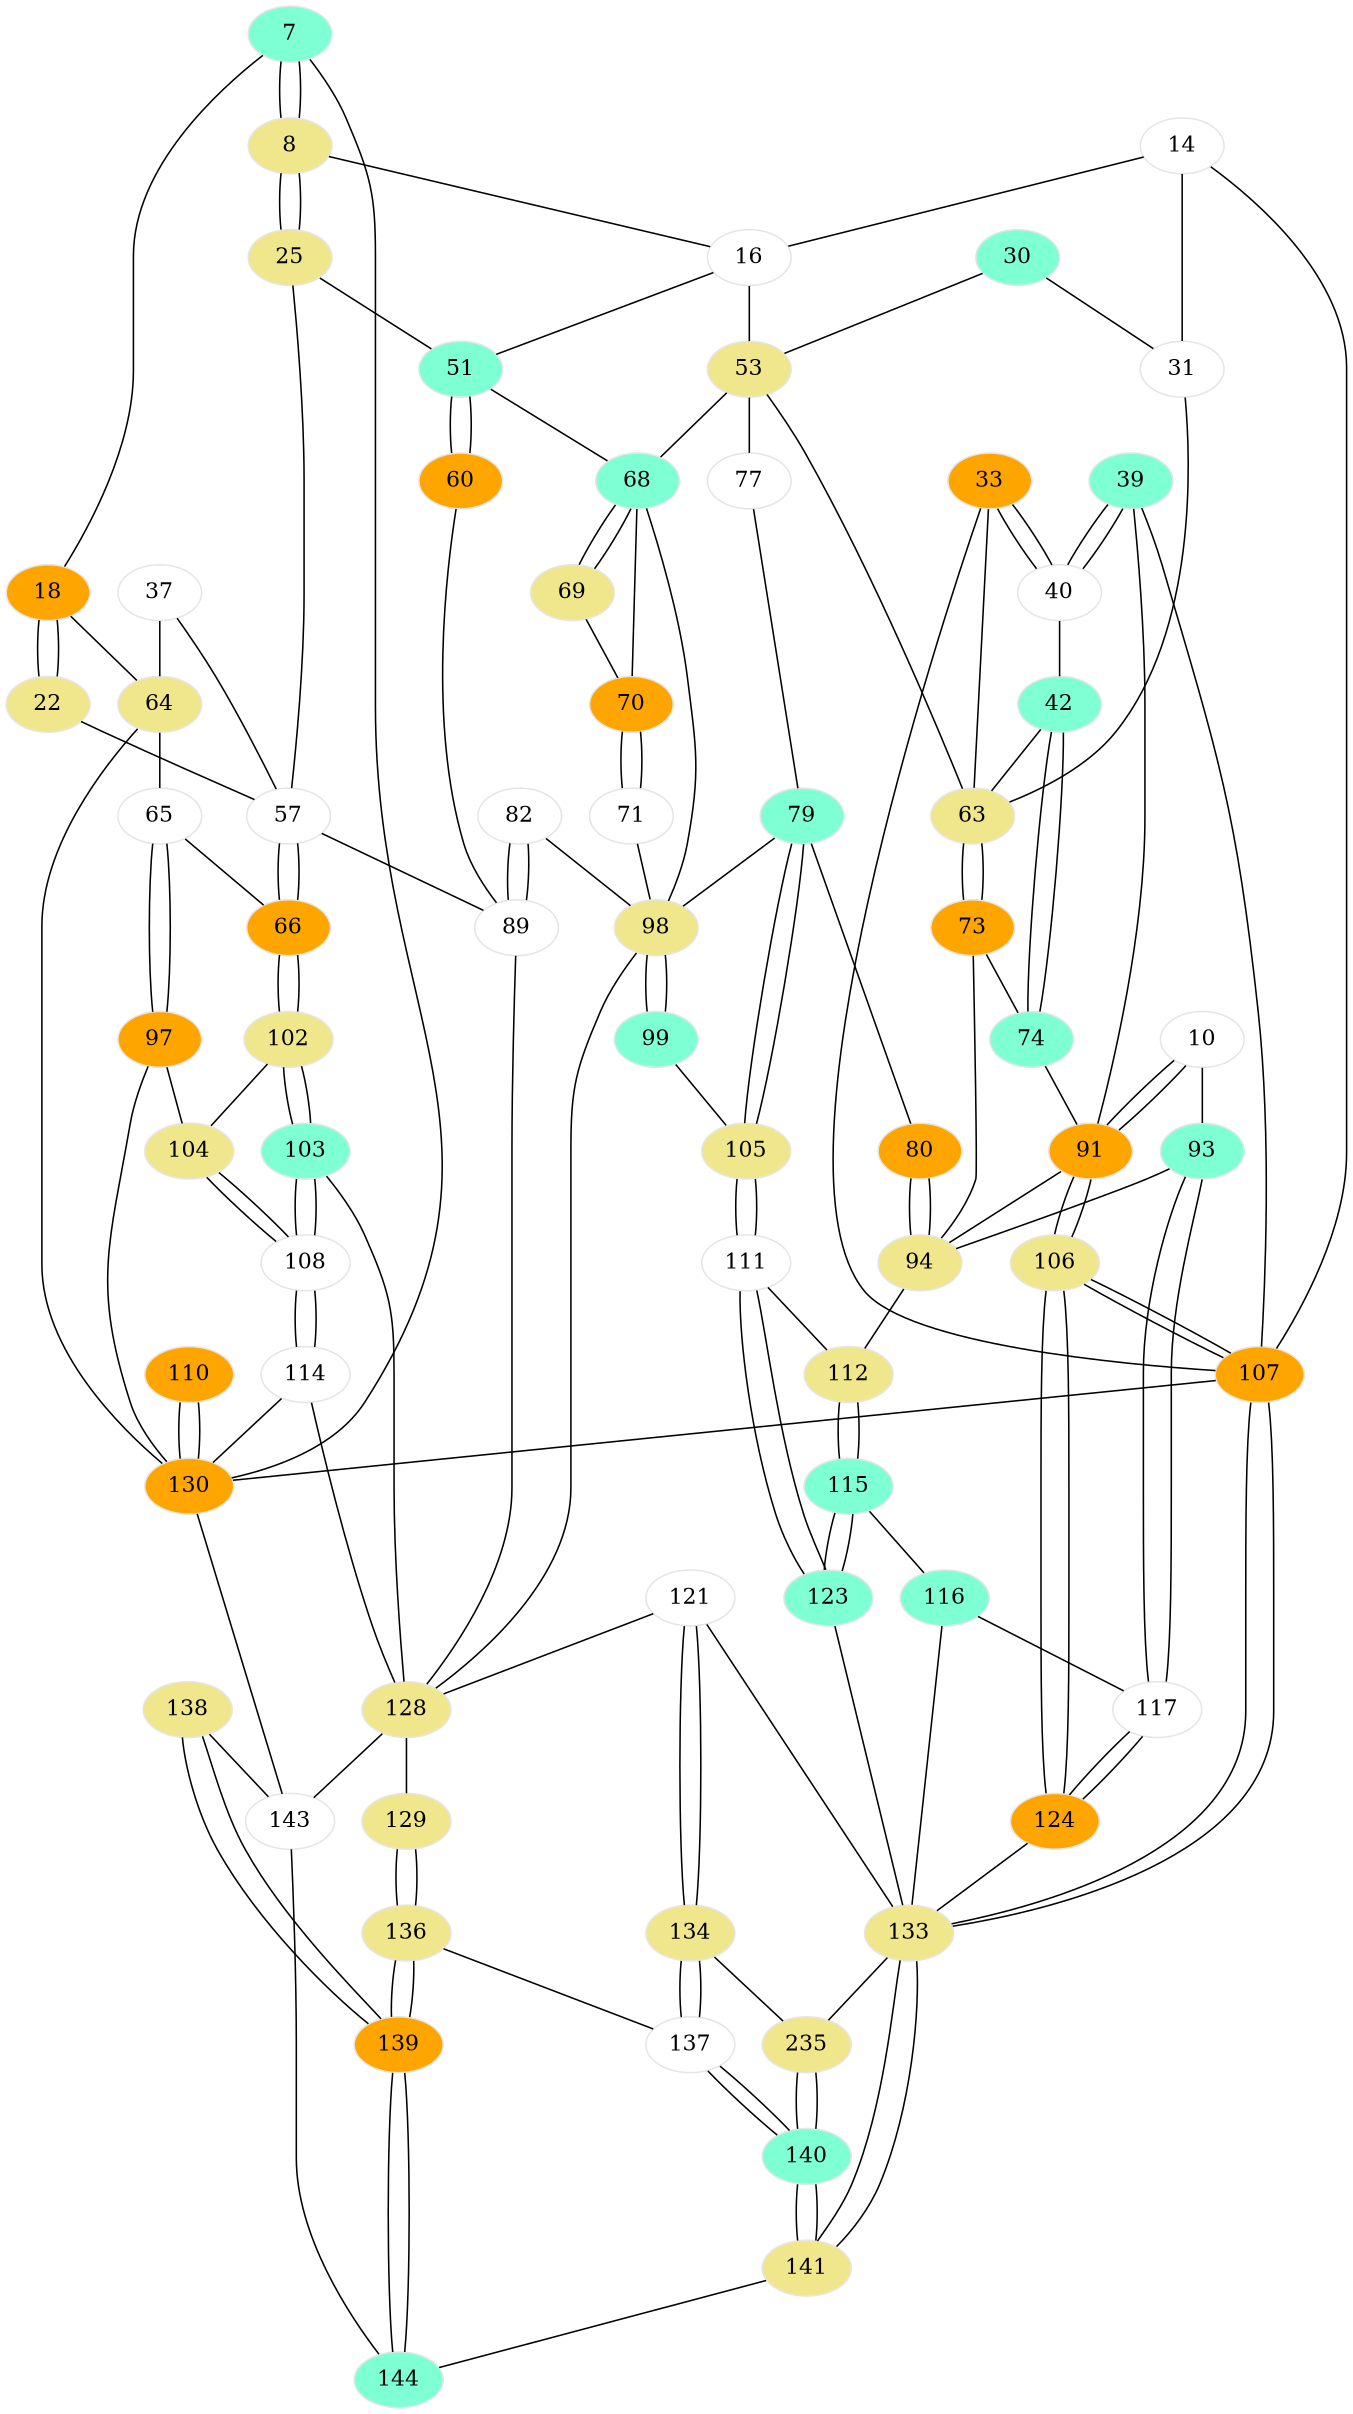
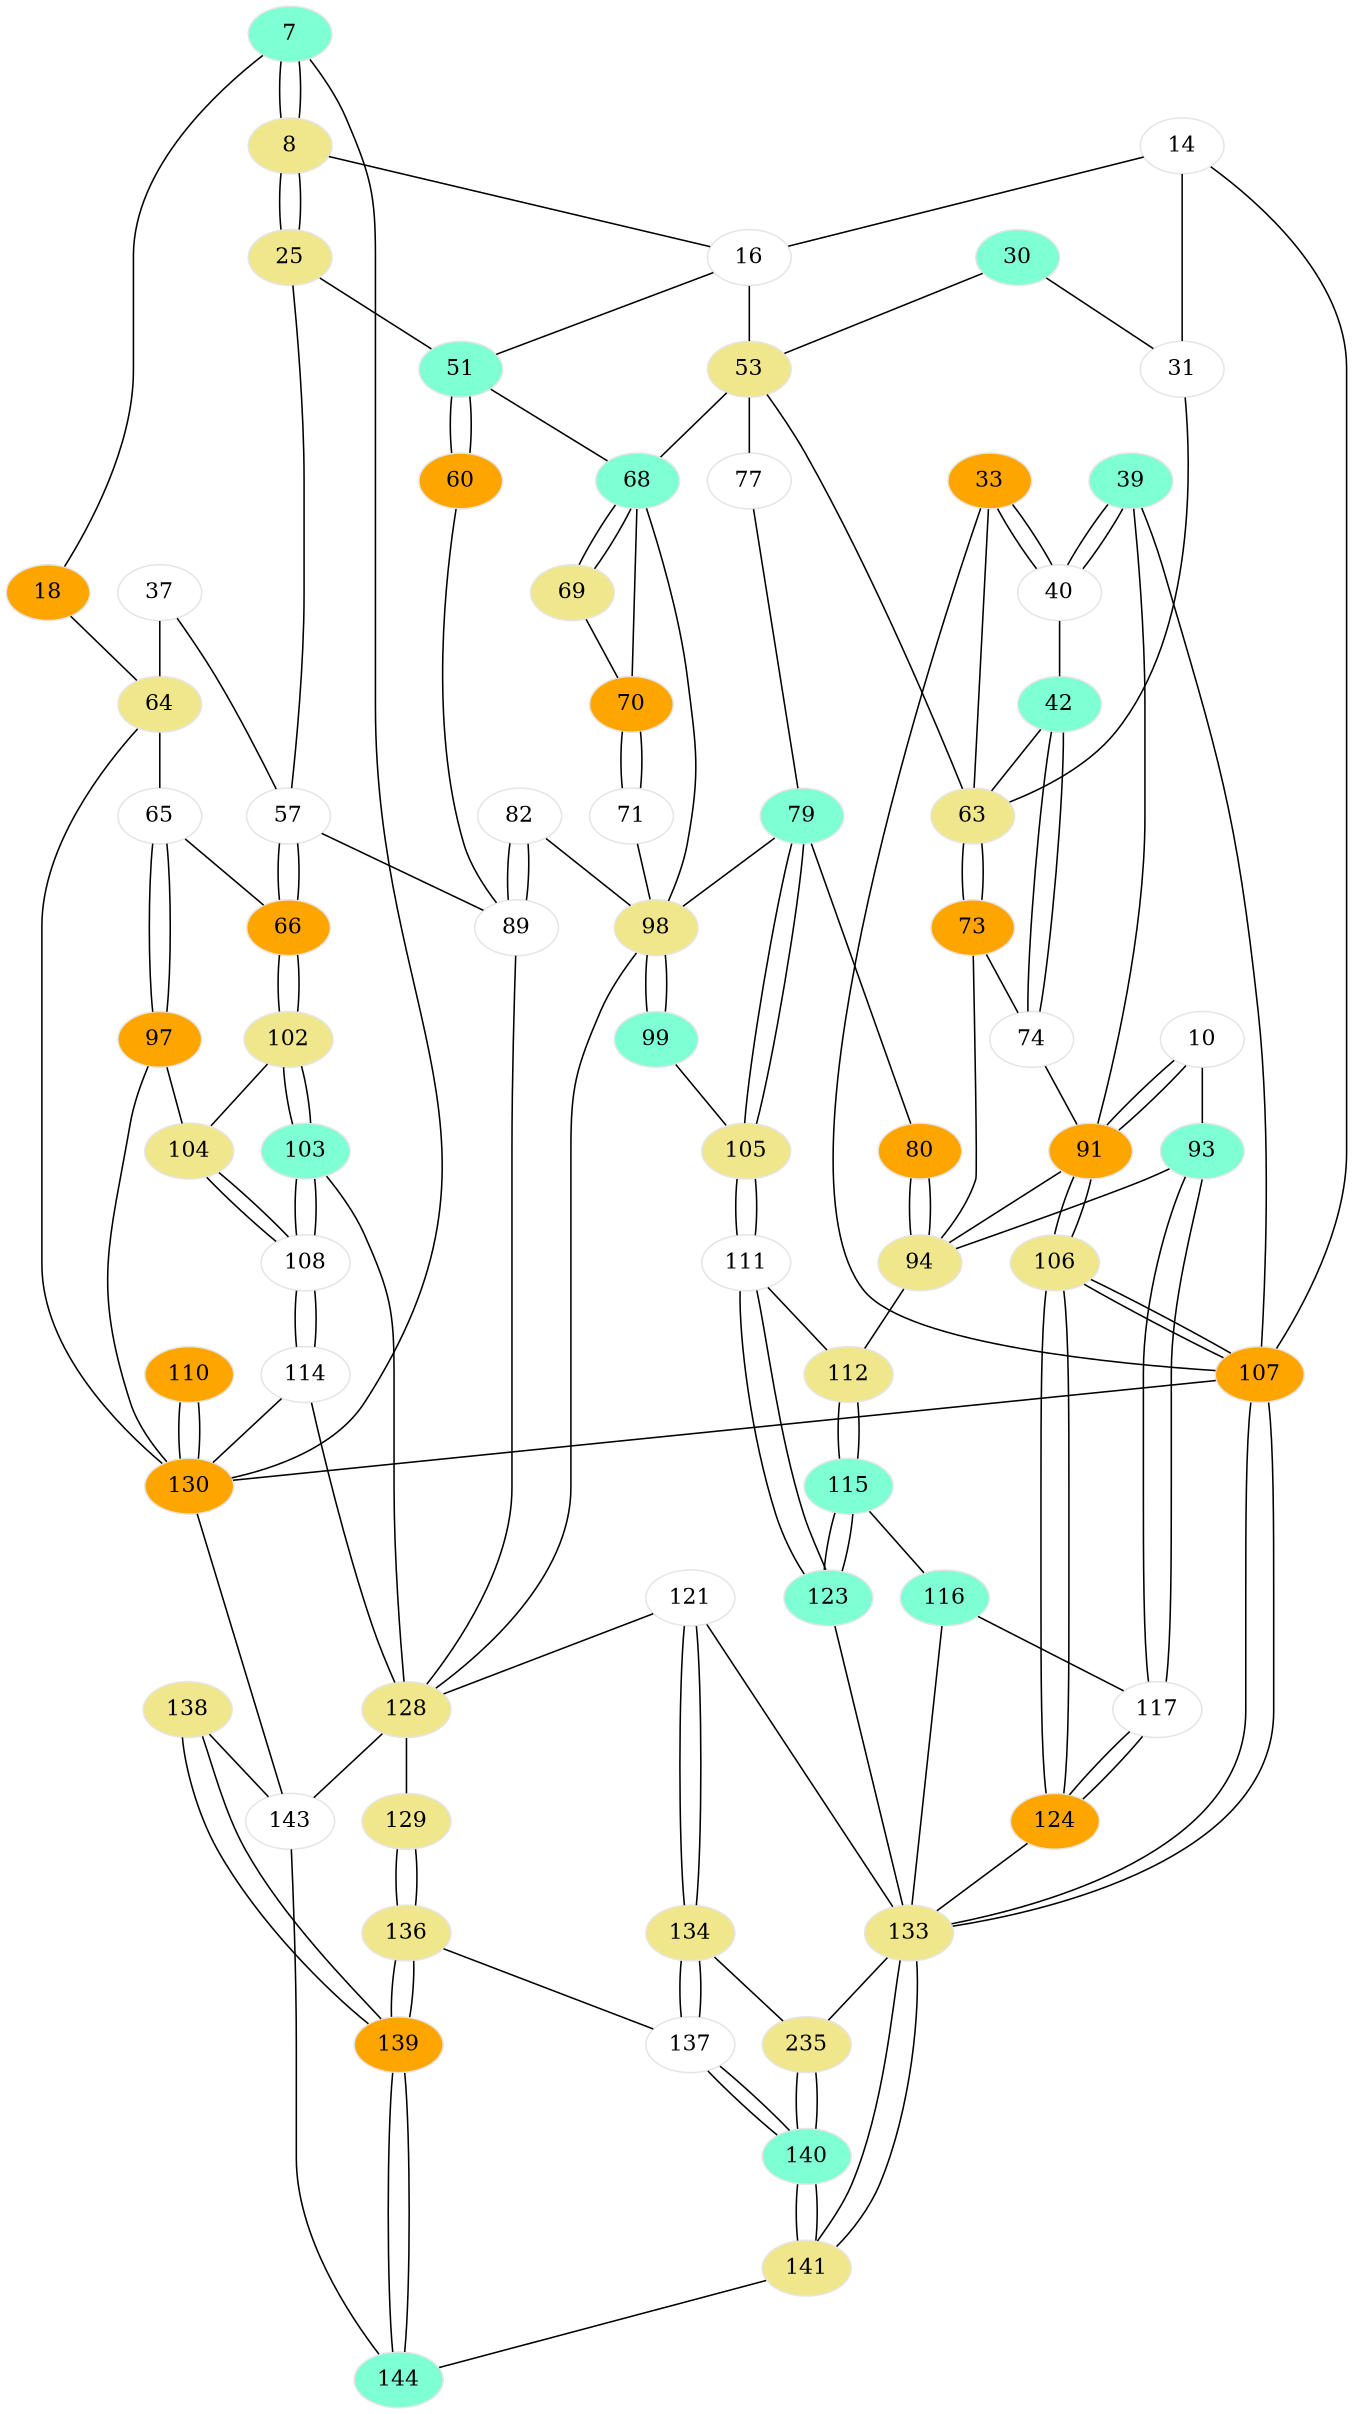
(48, 704) -> none
(1032, 1039) -> (1032, 1039)
